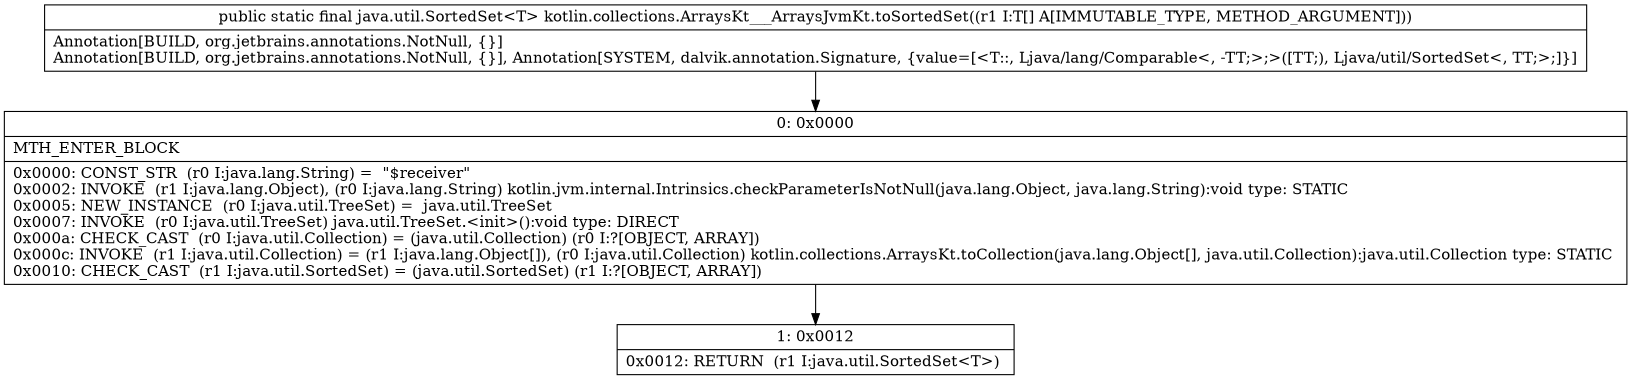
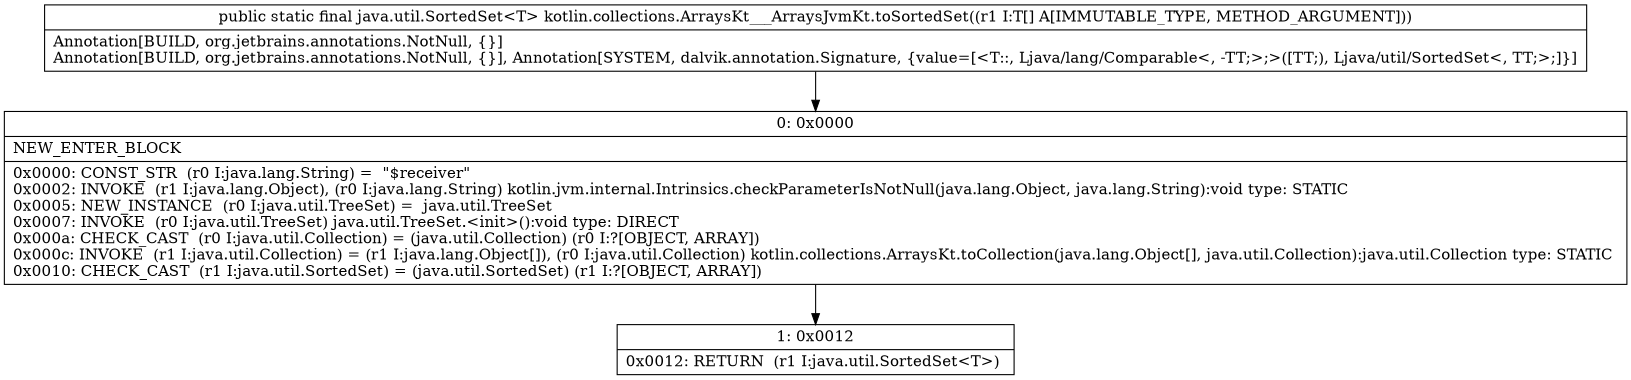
(97, 148) -> (97, 148)
